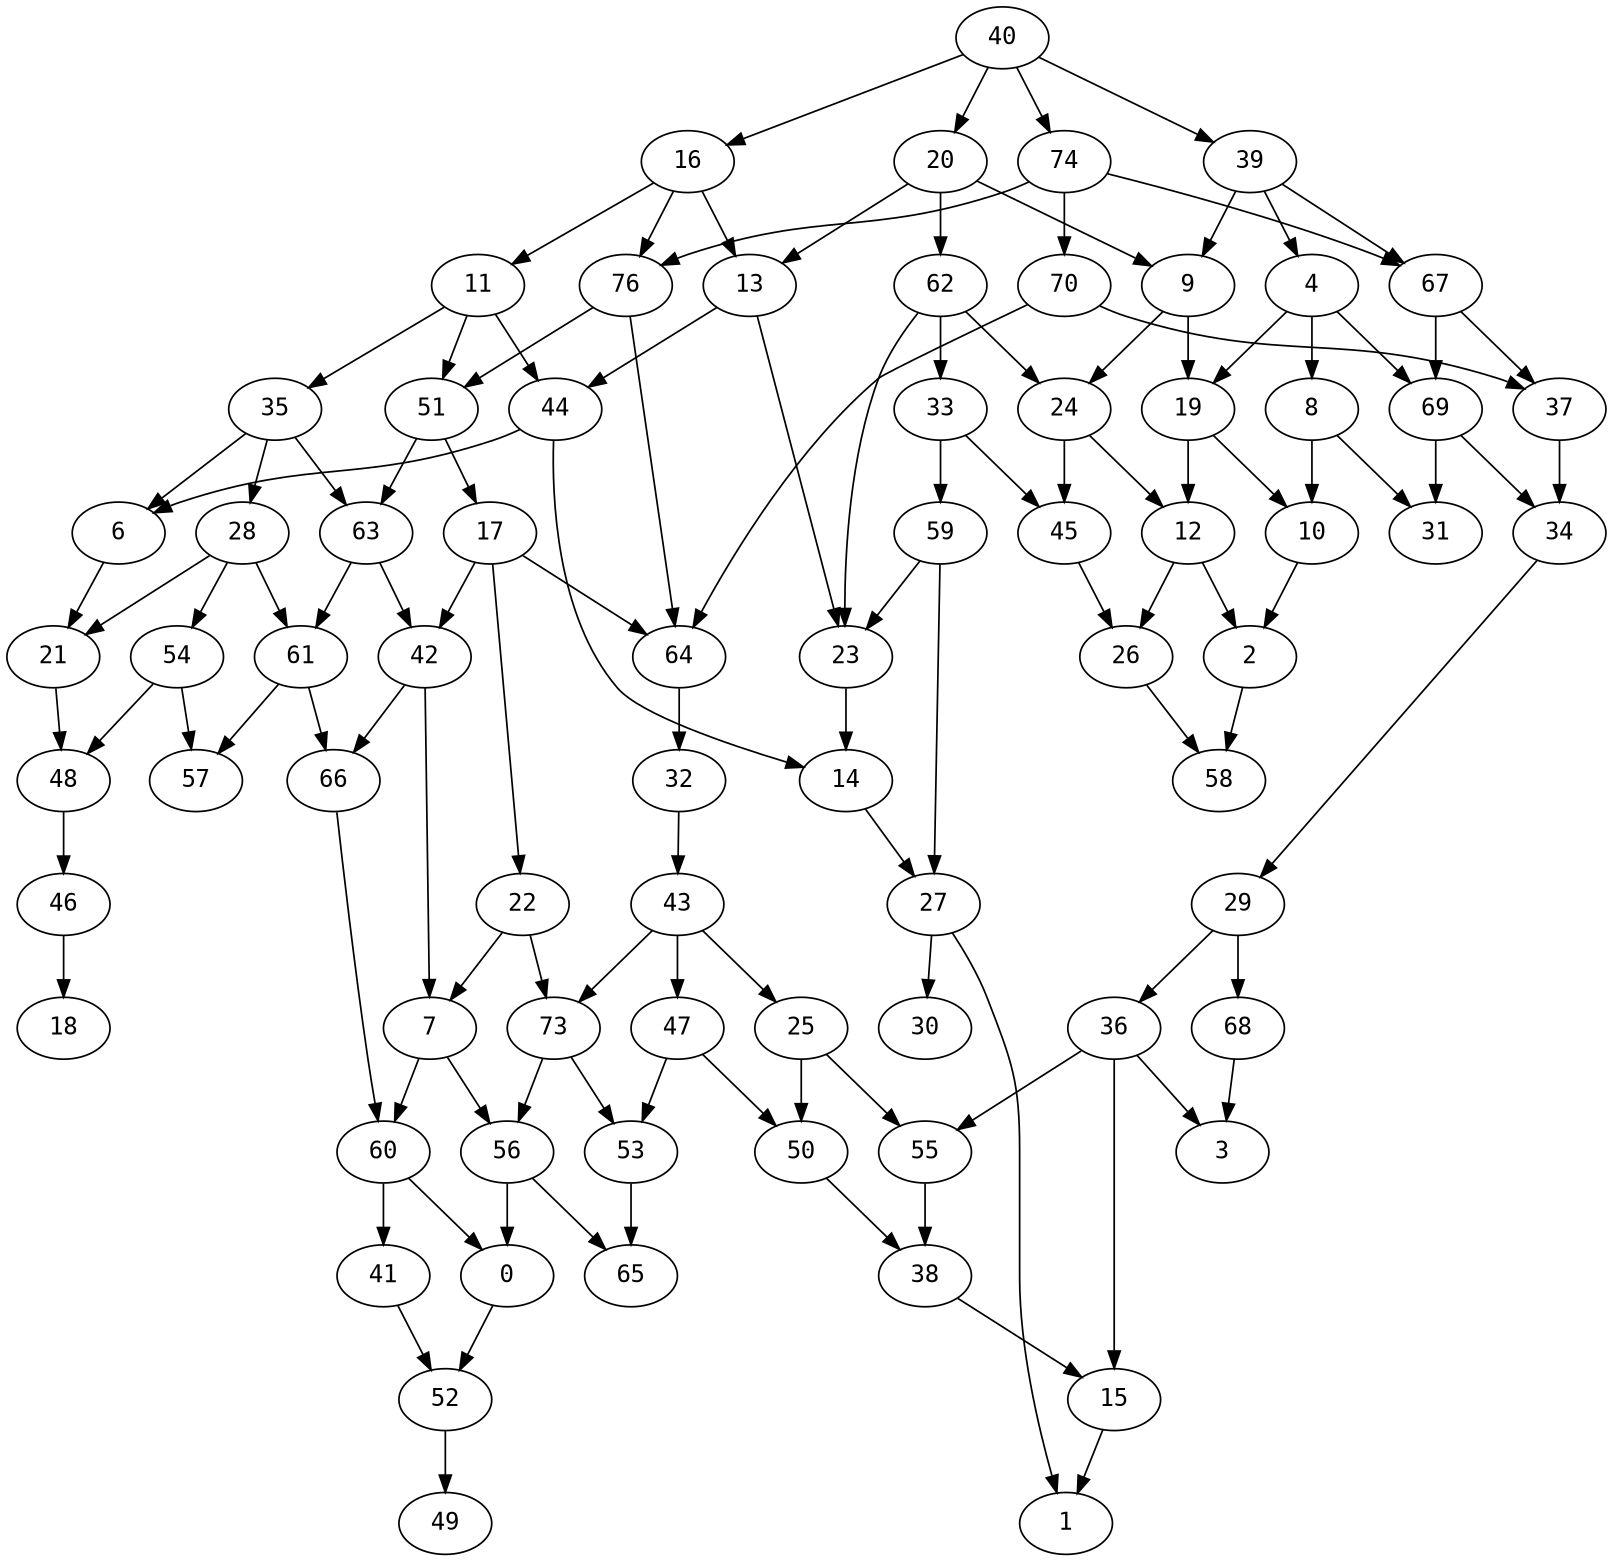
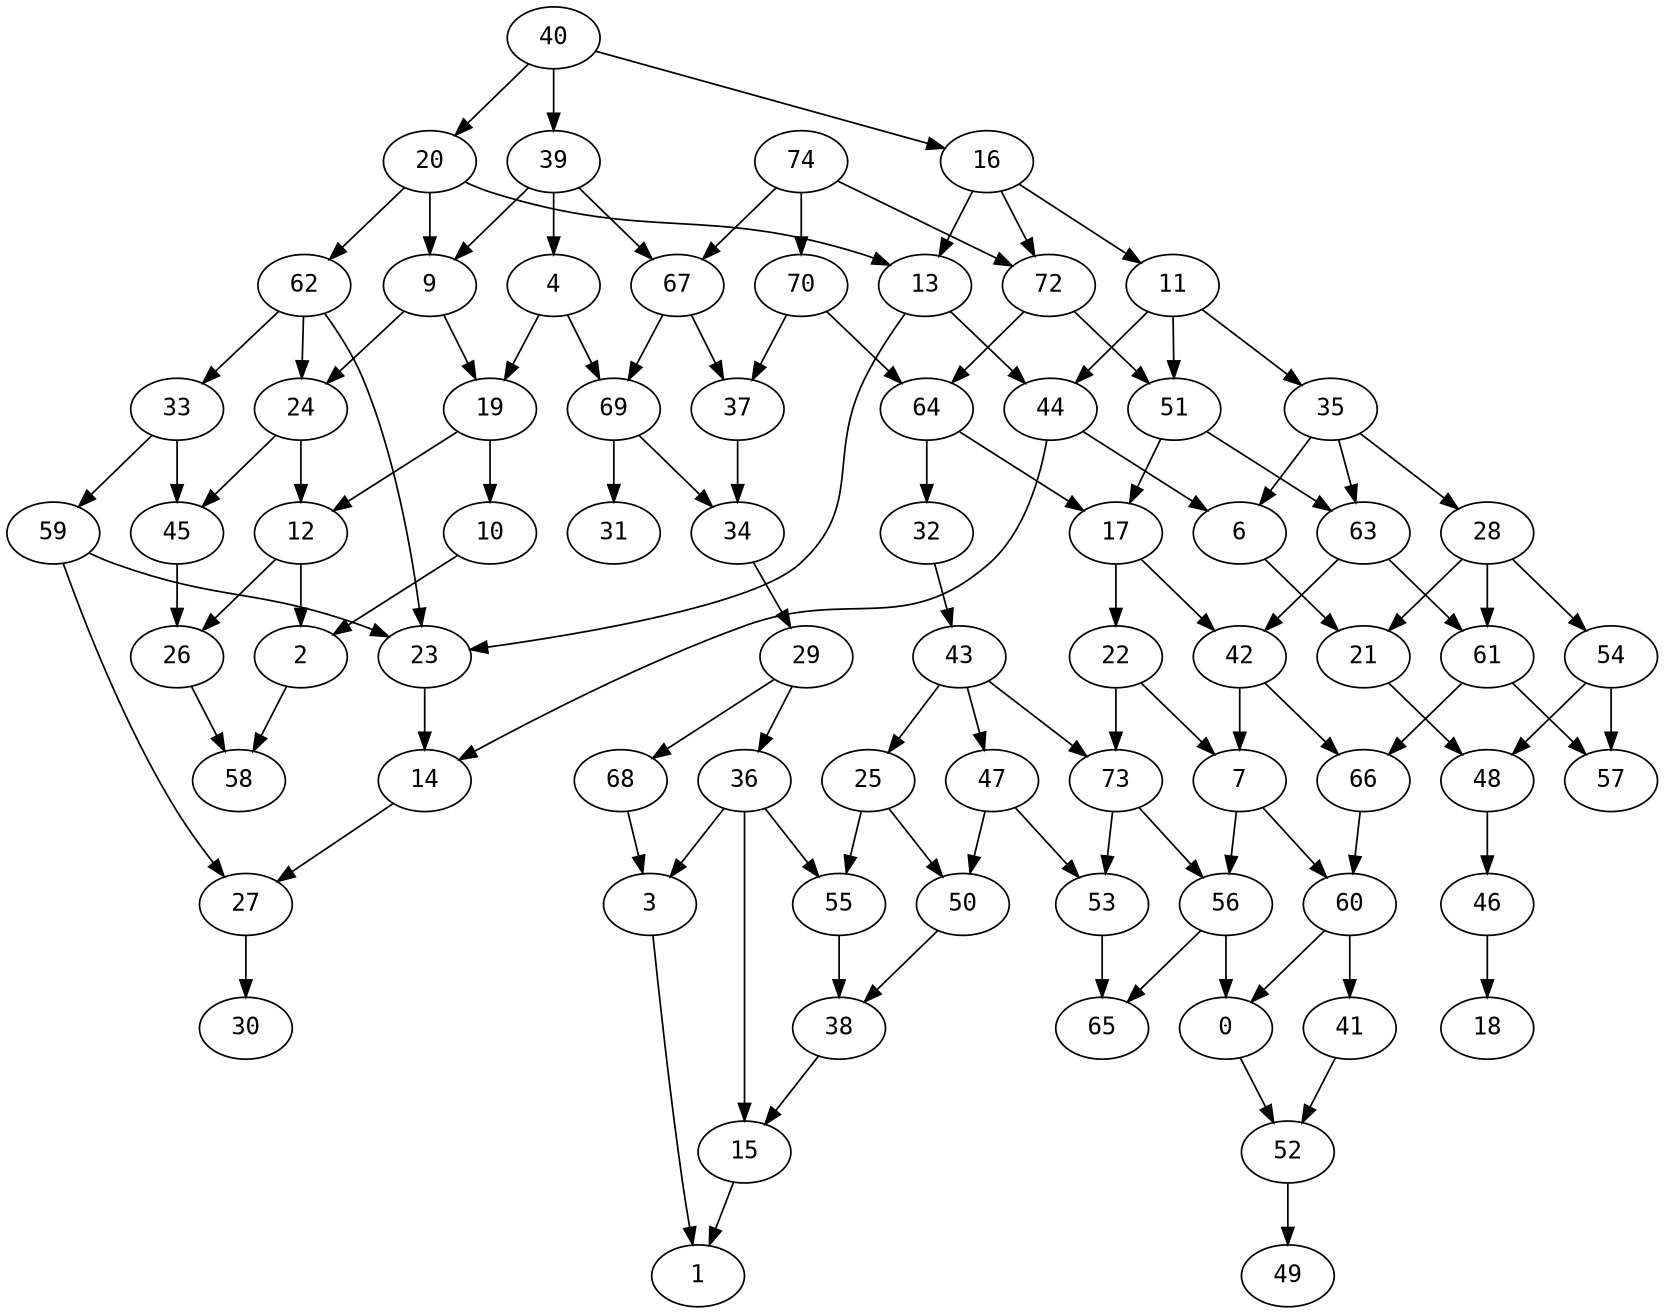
(1029, 92) -> none
(626, 285) -> (1049, 285)
(1312, 409) -> none
(583, 594) -> (1014, 467)
(1020, 1199) -> (669, 1082)
